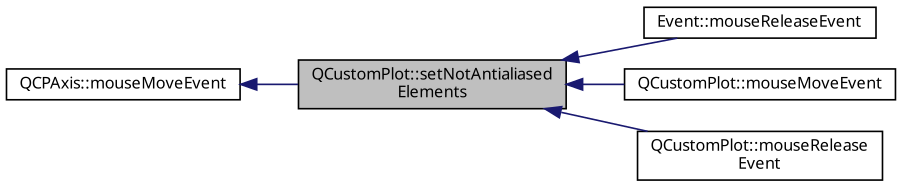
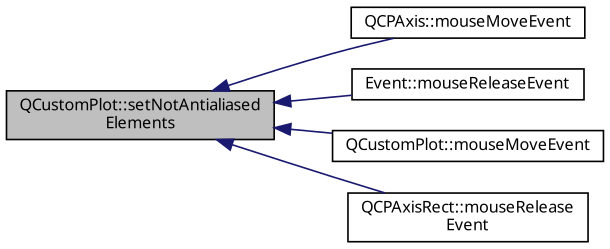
(277, 84) -> (310, 60)
(760, 156) -> (468, 217)
